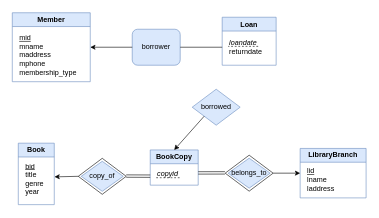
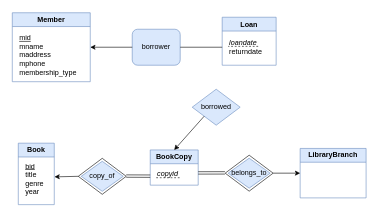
(327, 180) -> none
